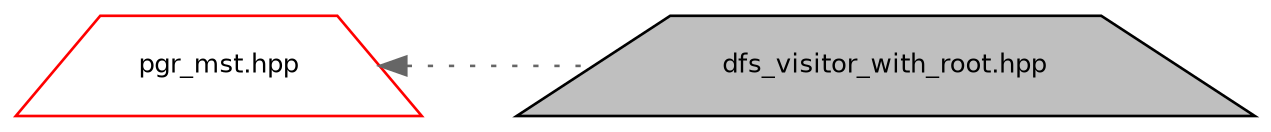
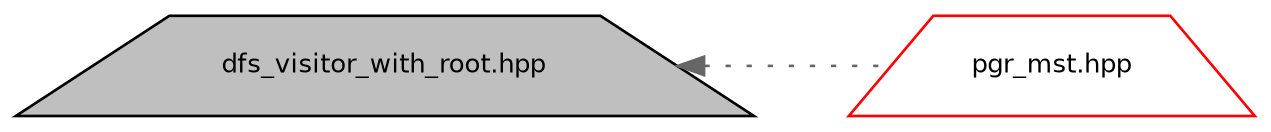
(500, 66) -> (798, 66)
